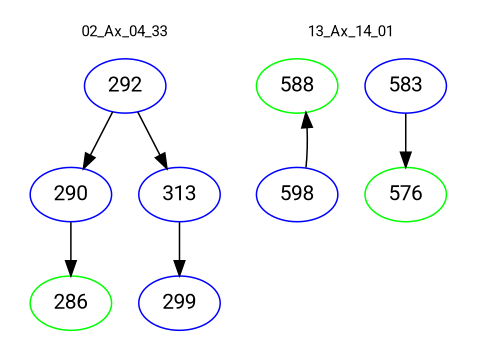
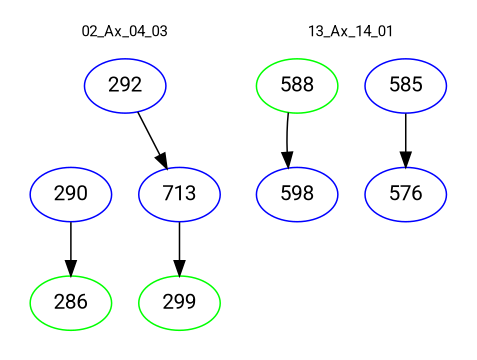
(125, 32) -> (125, 32)
(406, 86) -> (406, 86)
(102, 134) -> none
(307, 148) -> (287, 132)
(179, 195) -> (179, 195)
(406, 195) -> (406, 195)
(179, 303) -> (179, 303)
